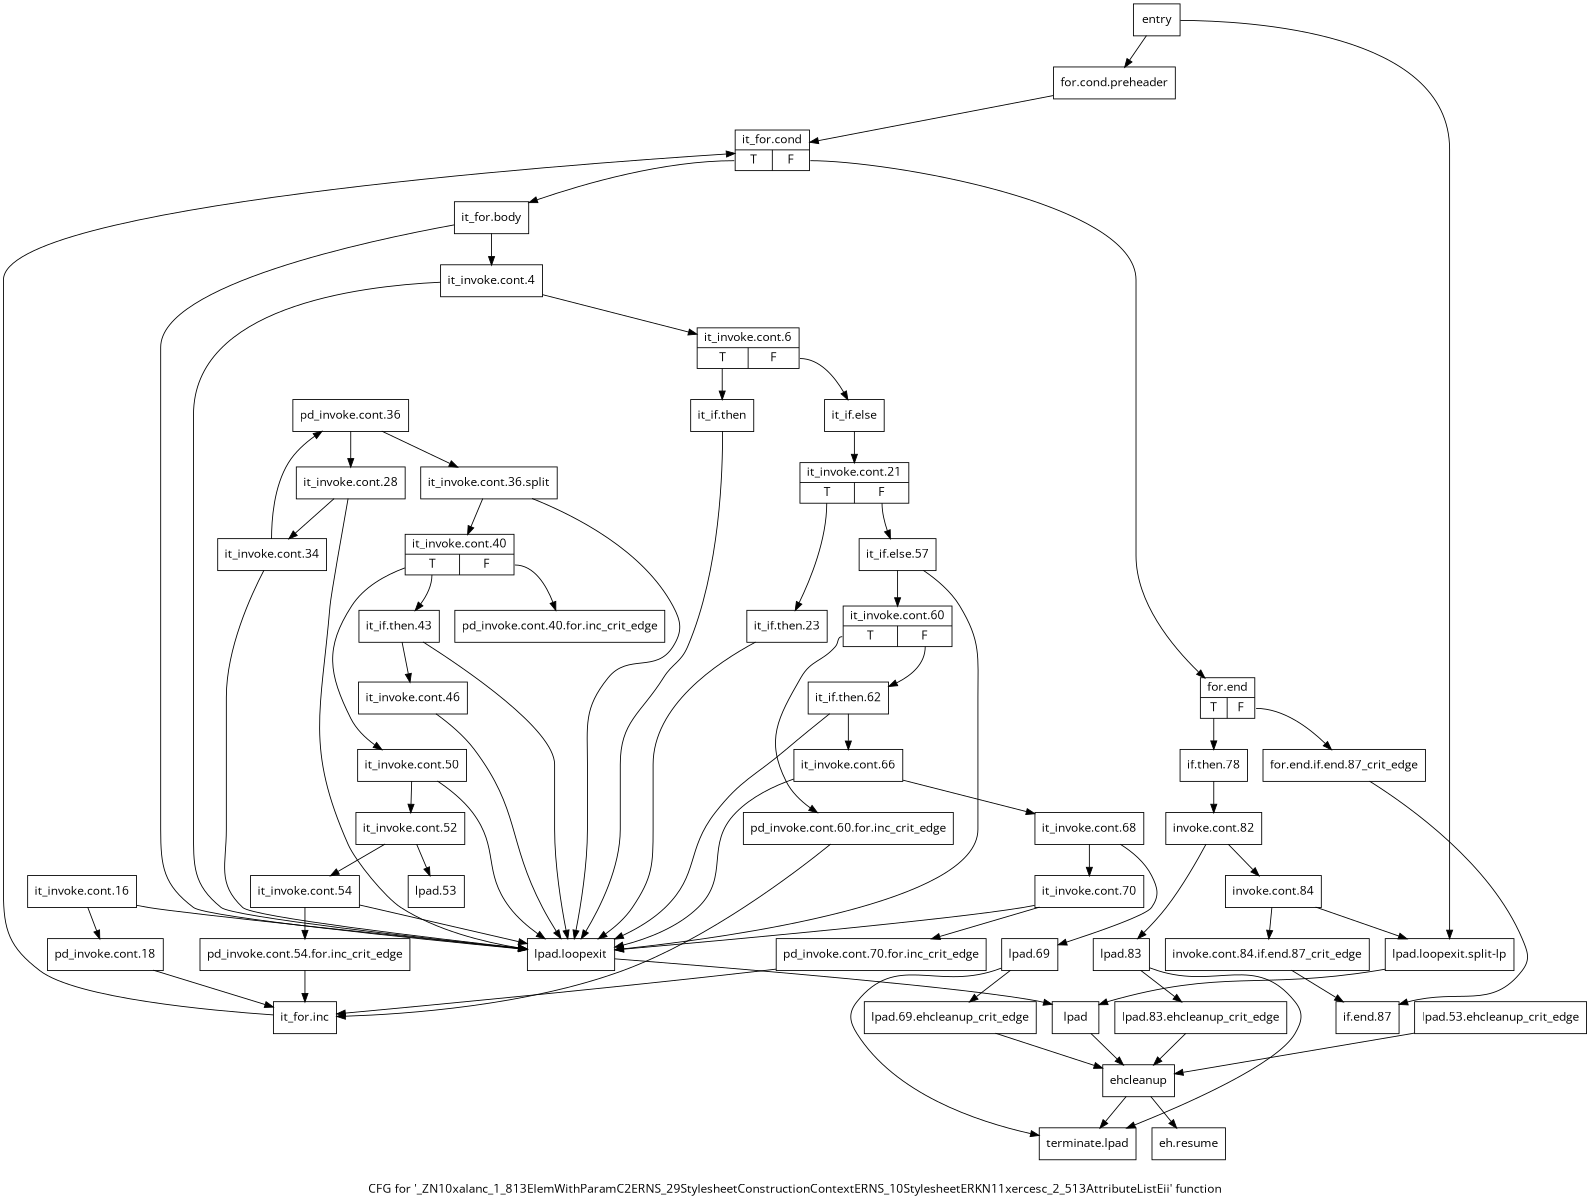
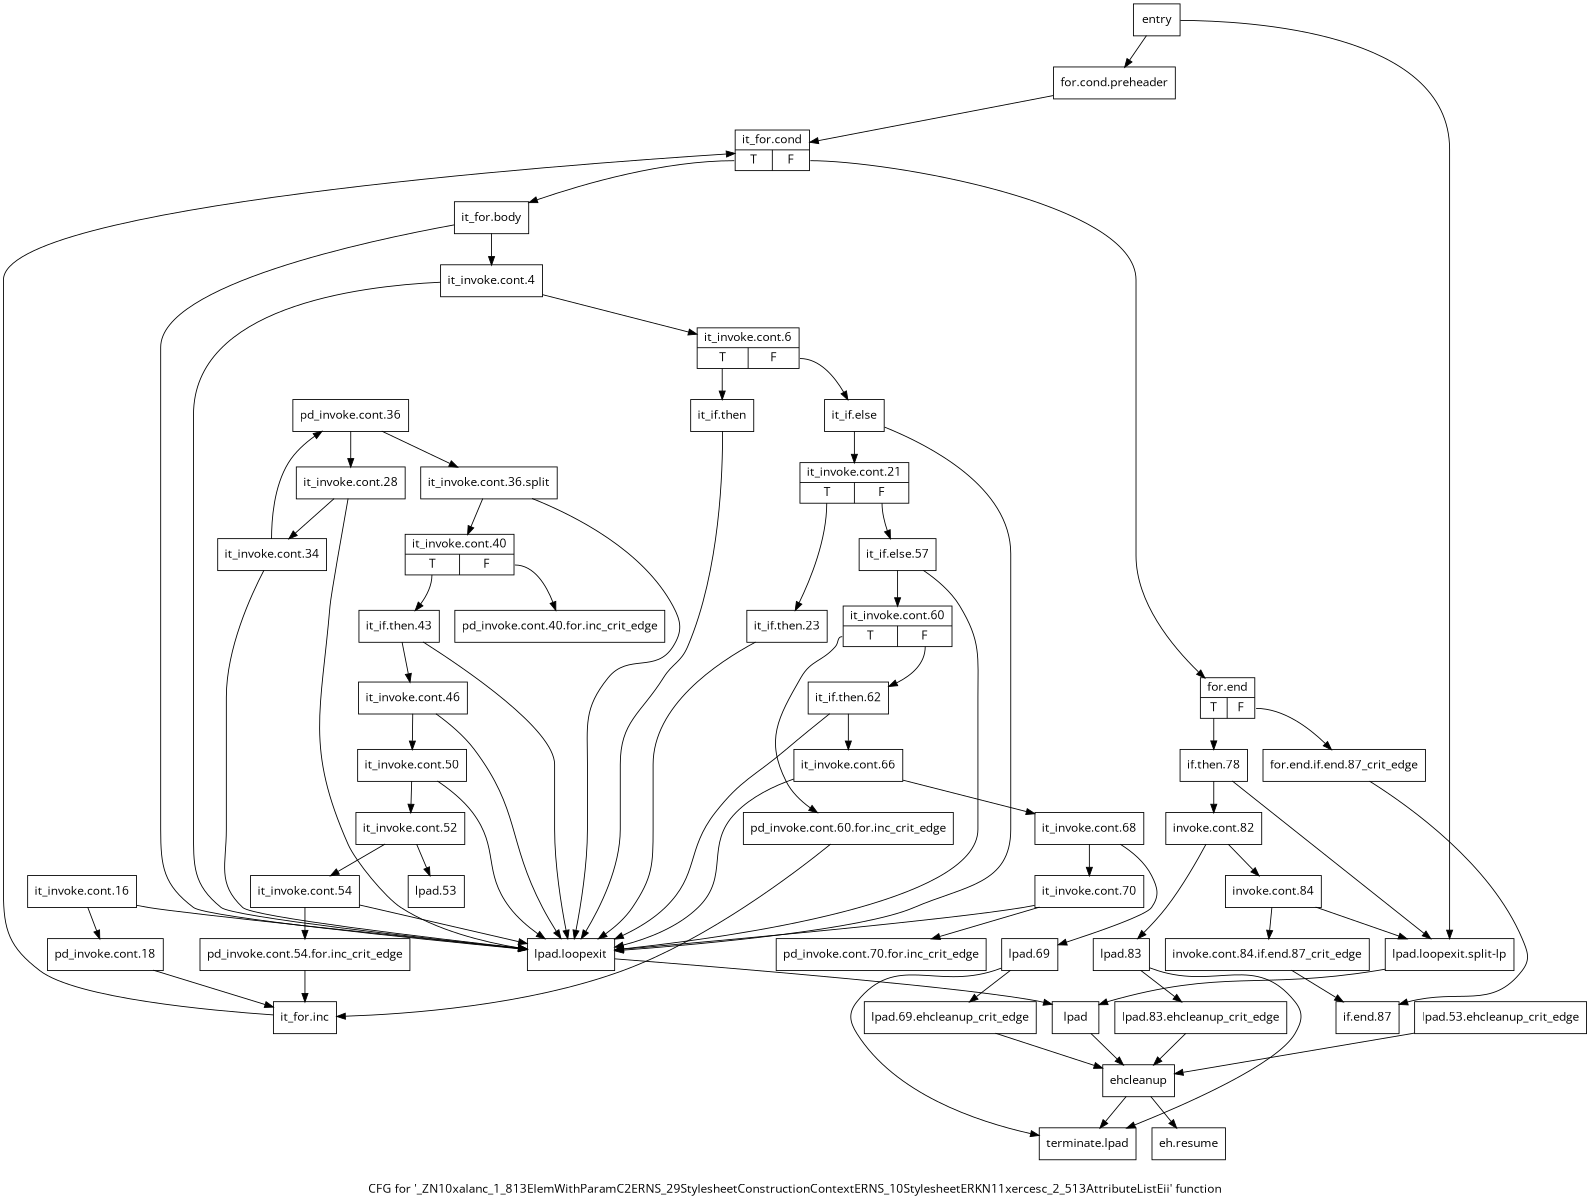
(334, 647) -> (413, 727)
none -> (1011, 790)
none -> (1328, 857)
(582, 990) -> none
